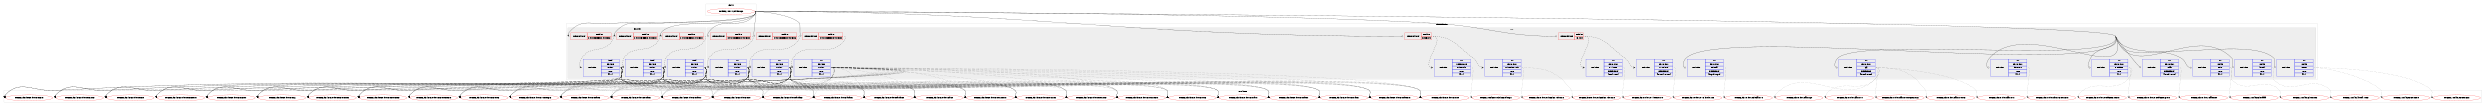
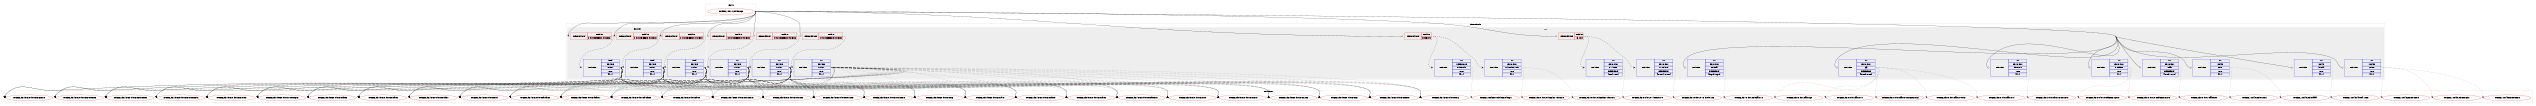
(1597, 98) -> (1546, 98)
none -> (2457, 98)
